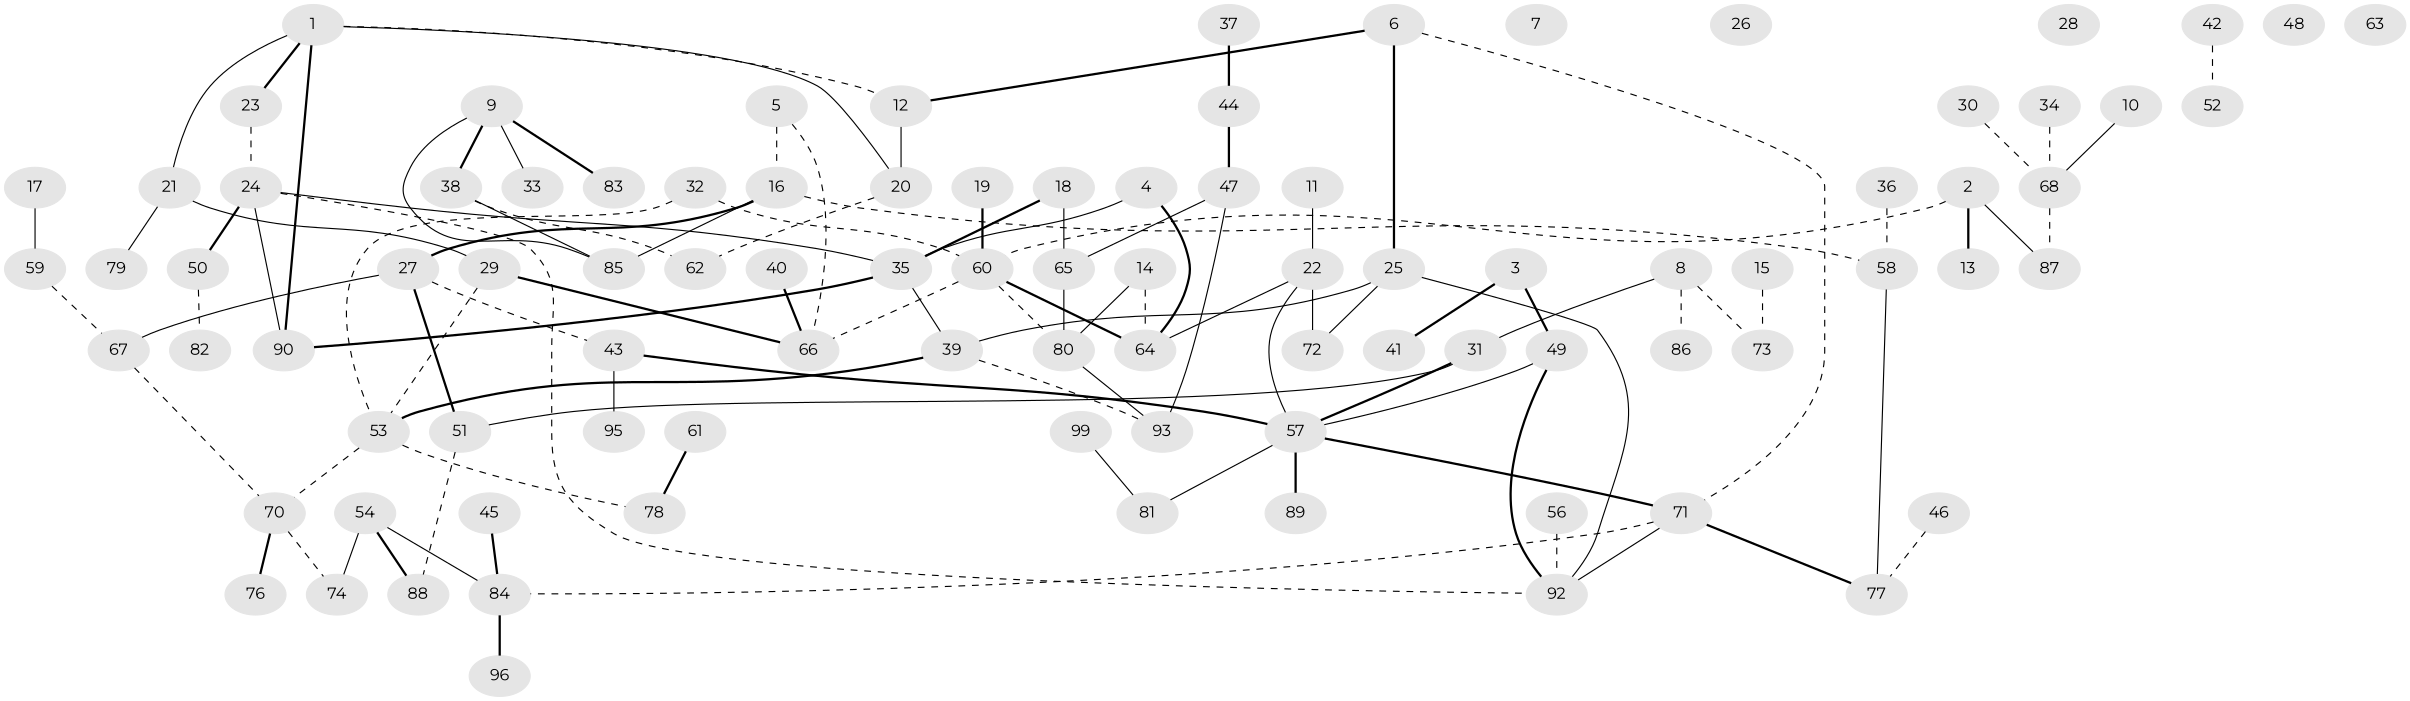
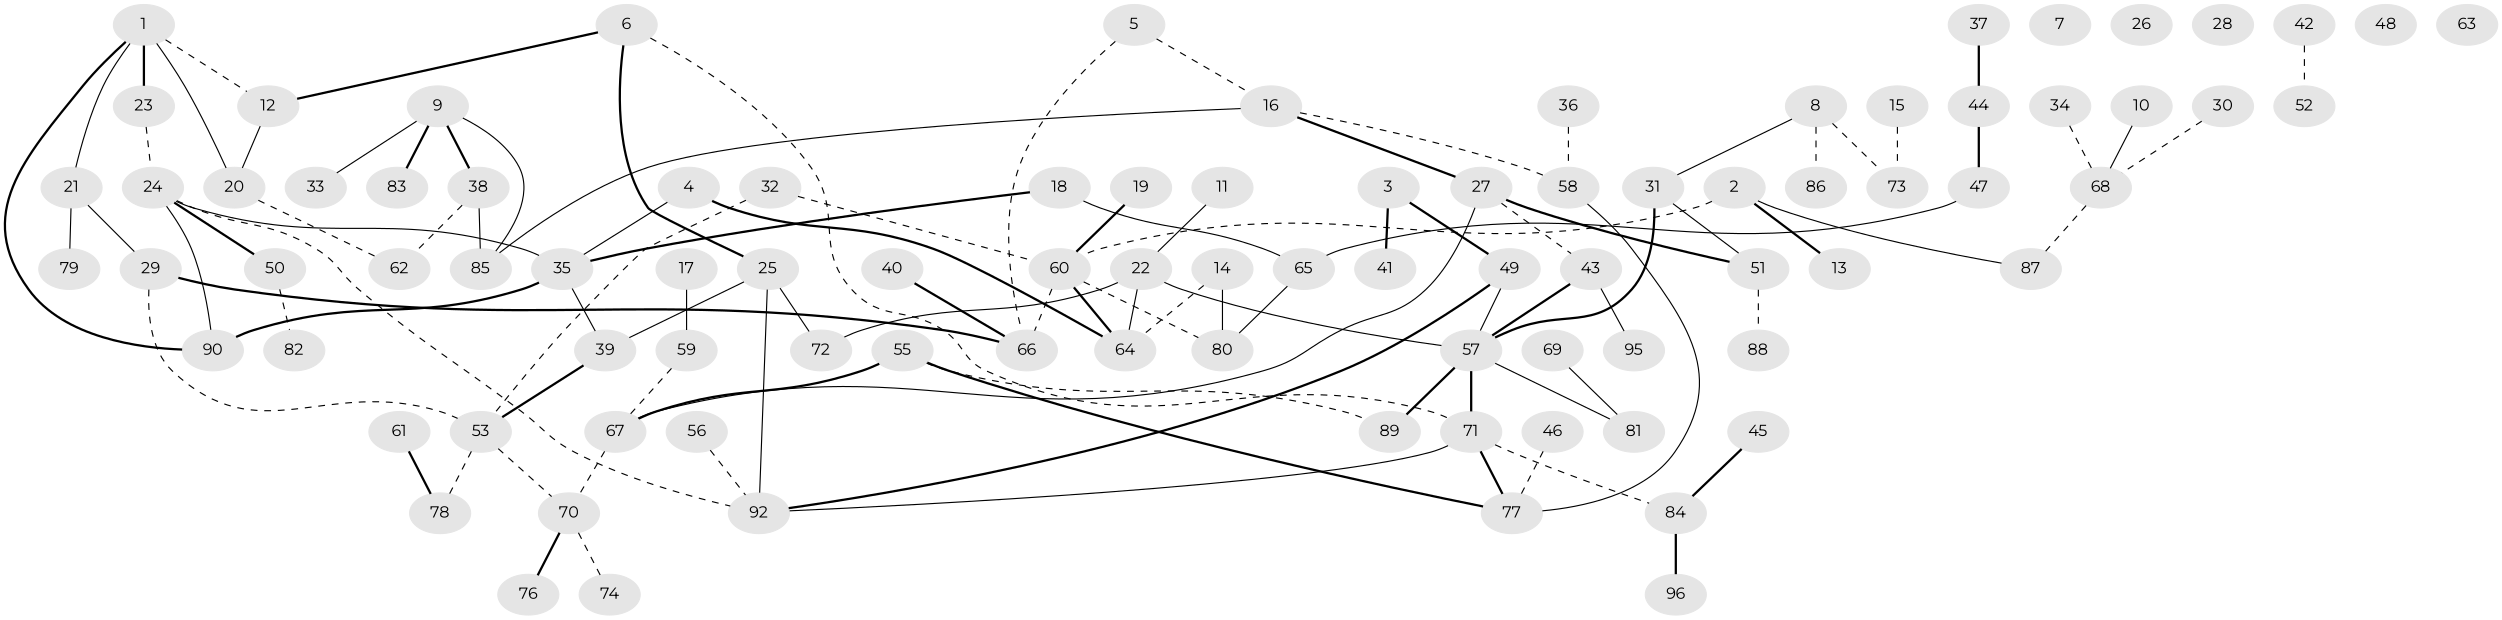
none -> (903, 350)
(1081, 432) -> (1553, 350)
(1162, 432) -> none
(365, 513) -> none
